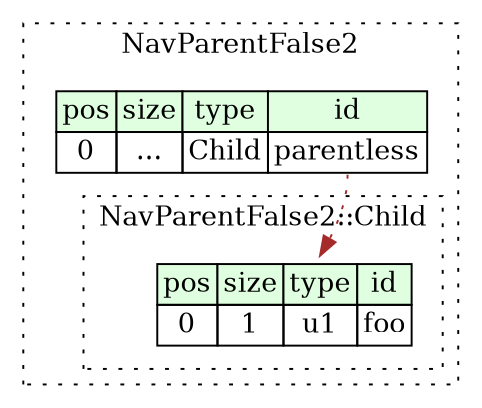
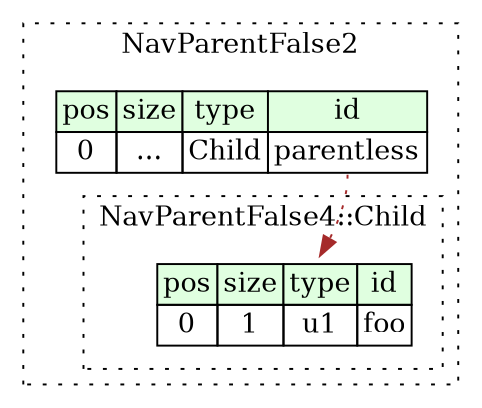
(263, 218) -> (263, 218)
